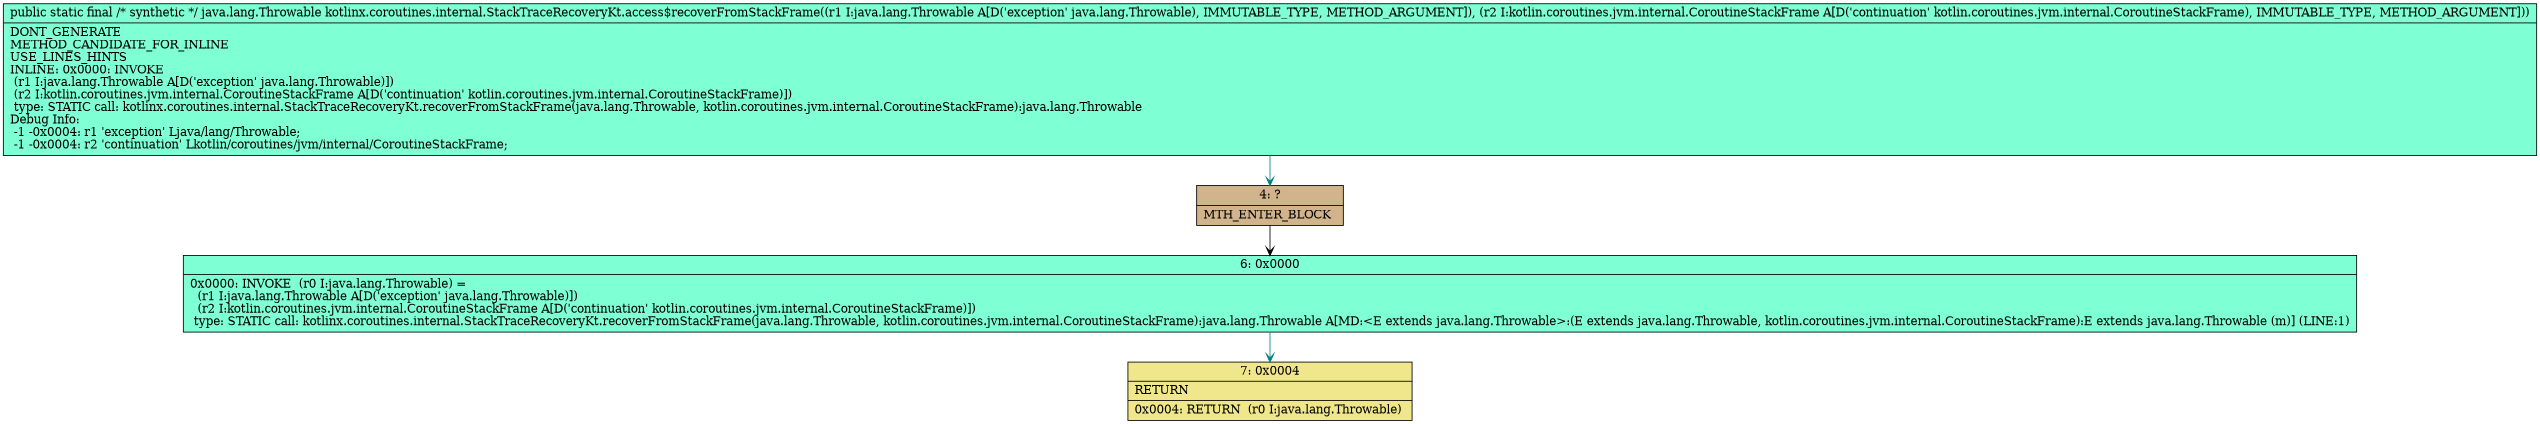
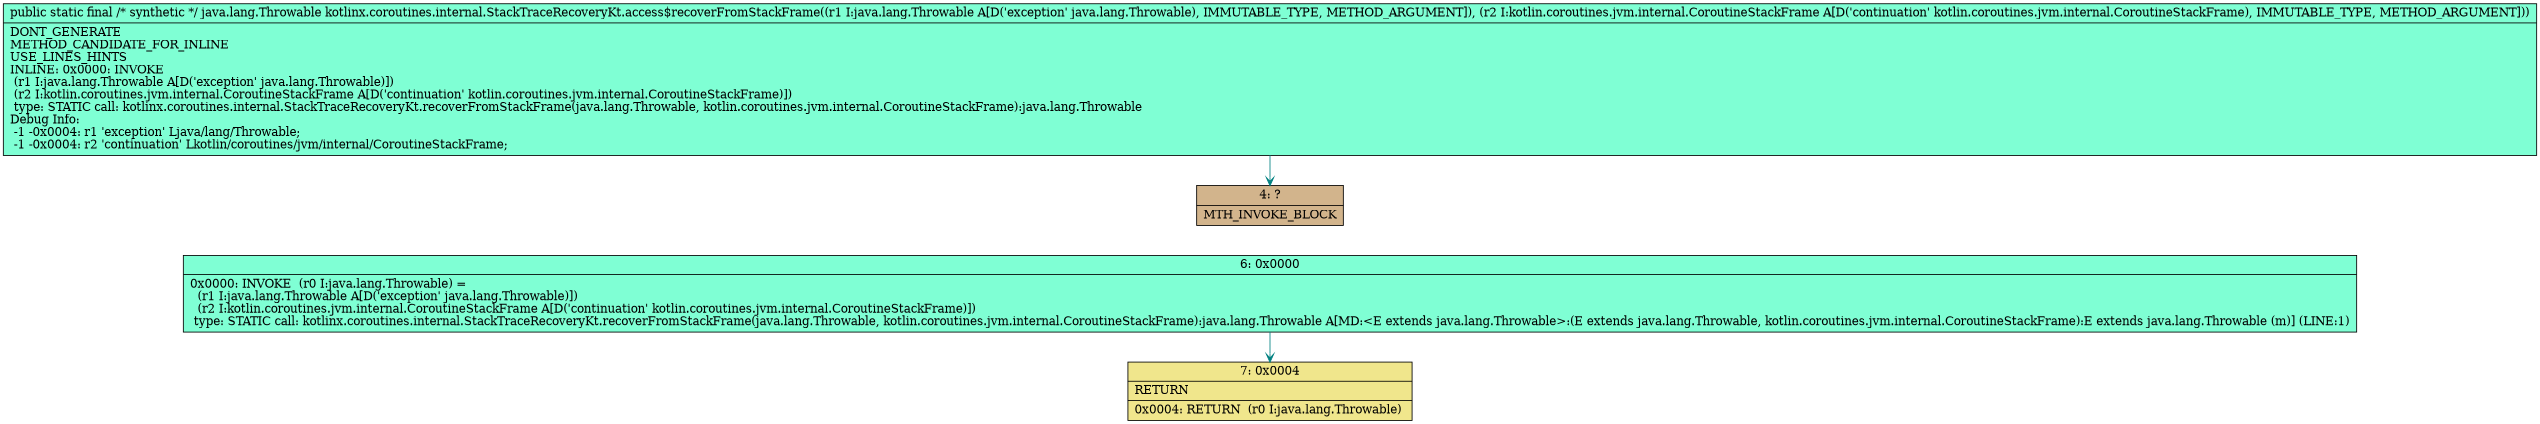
(1268, 215) -> (1270, 215)
(1270, 236) -> none
